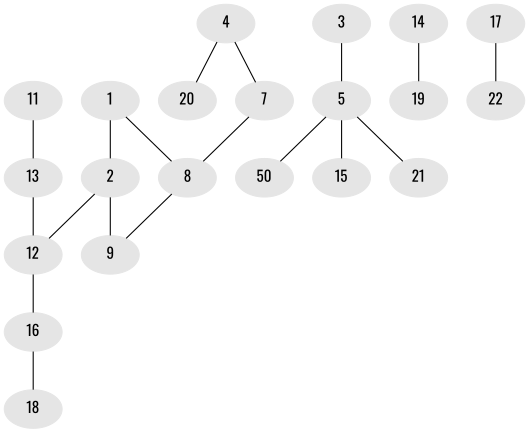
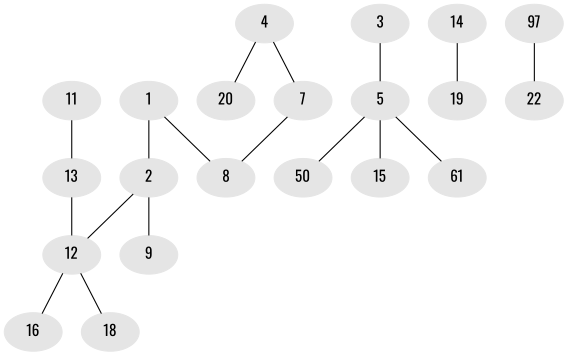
(496, 24) -> (534, 24)
(419, 178) -> (457, 178)
(149, 216) -> none
(33, 371) -> (91, 293)
